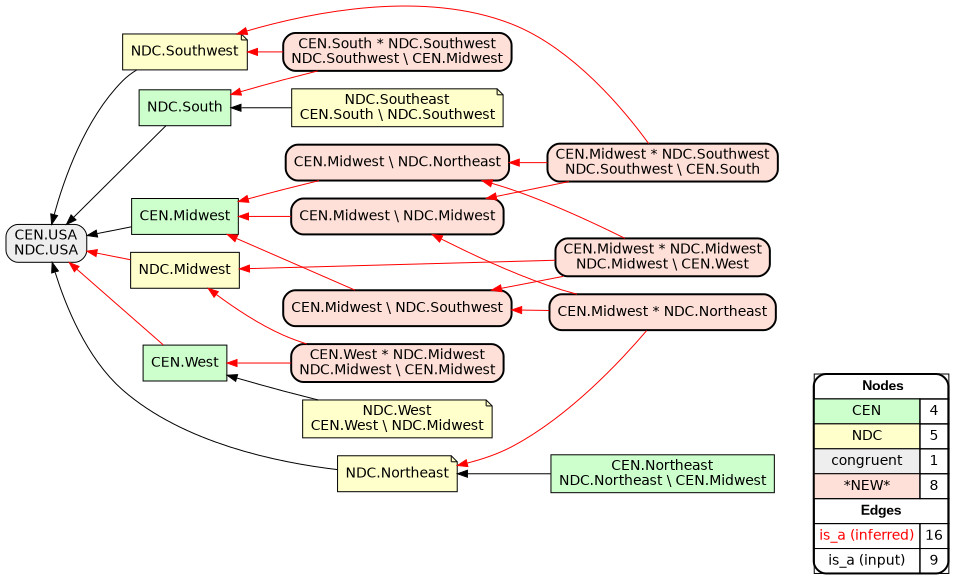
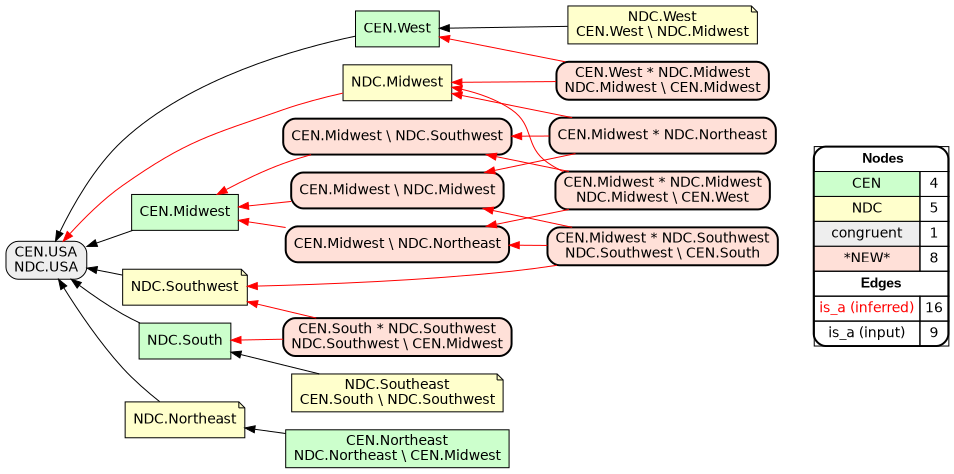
(120, 307) -> (182, 98)
(566, 410) -> (520, 107)
